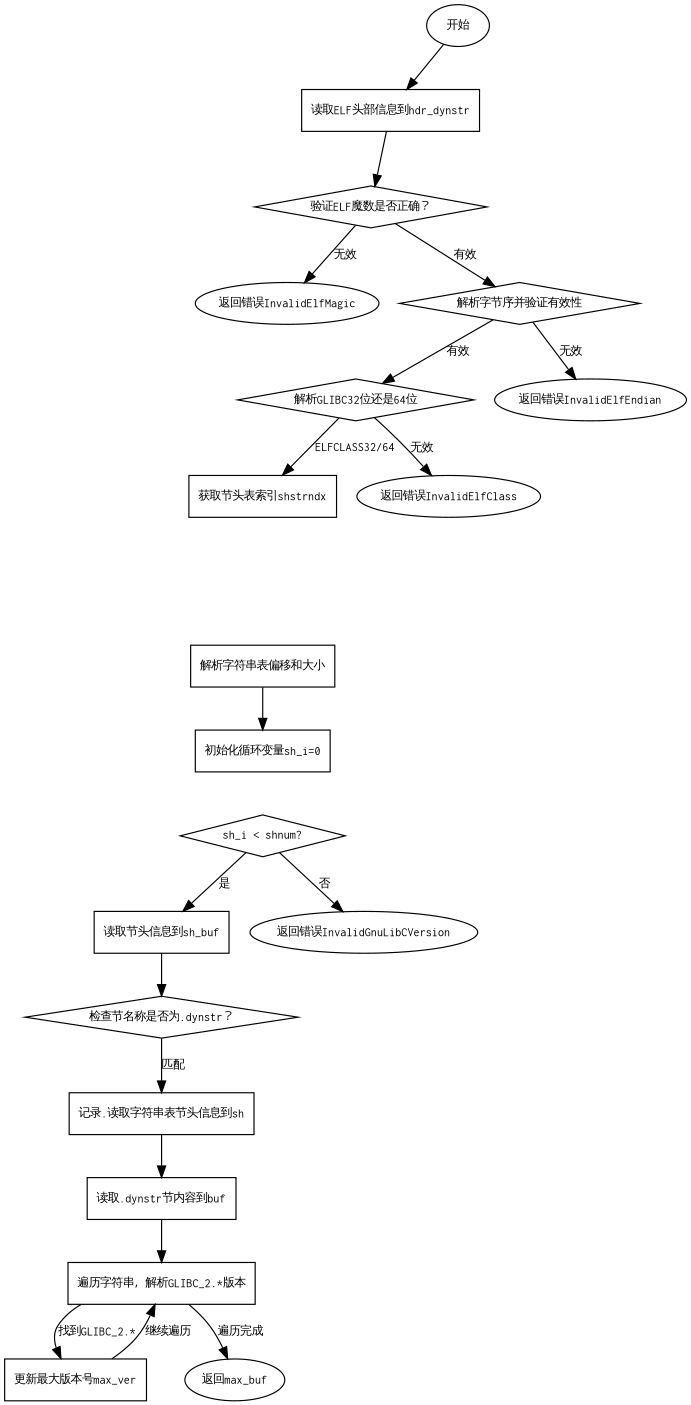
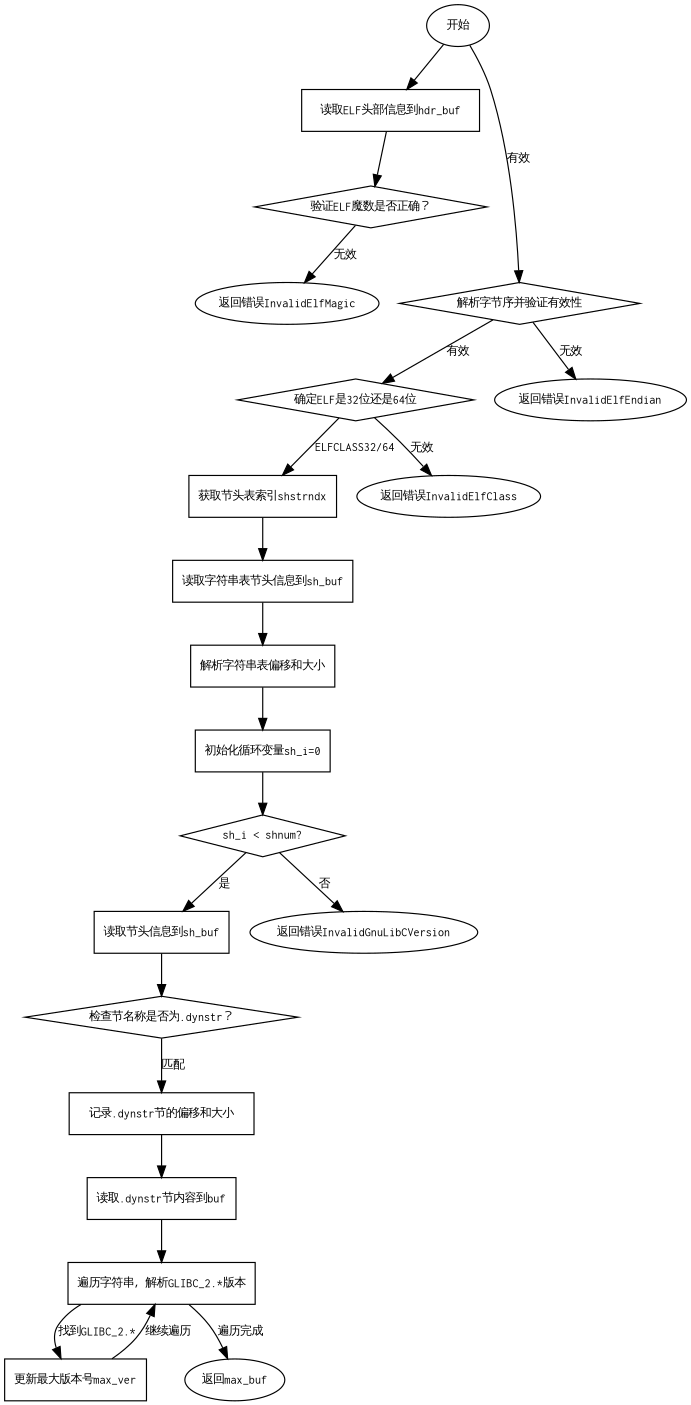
(391, 110) -> (391, 110)
(440, 252) -> (506, 155)
(356, 400) -> (356, 400)
none -> (263, 581)
none -> (263, 788)
(162, 1114) -> (162, 1114)
